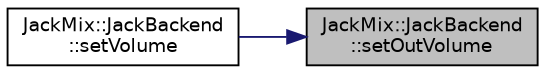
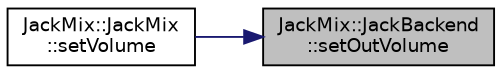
(123, 37) -> (101, 37)
